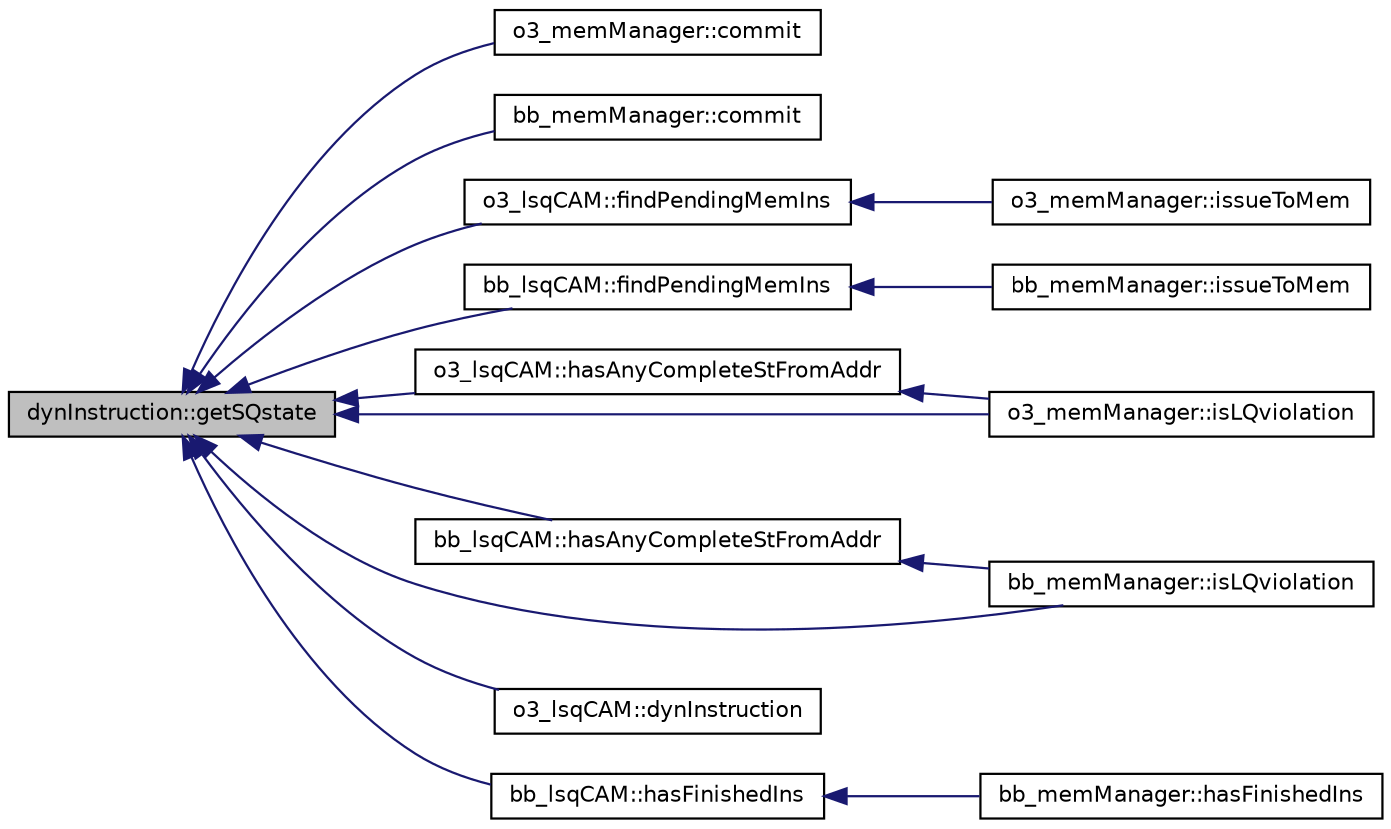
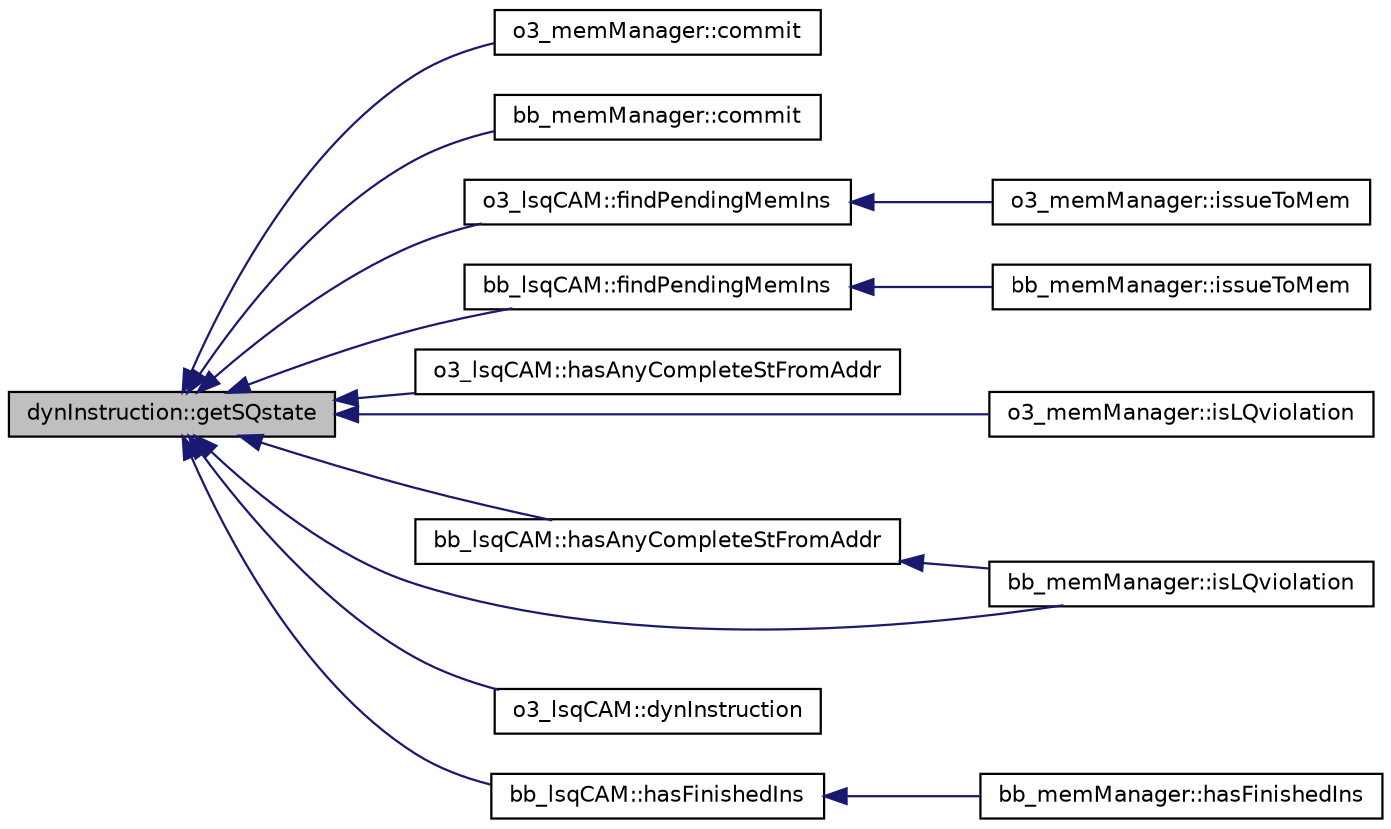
(956, 396) -> none
